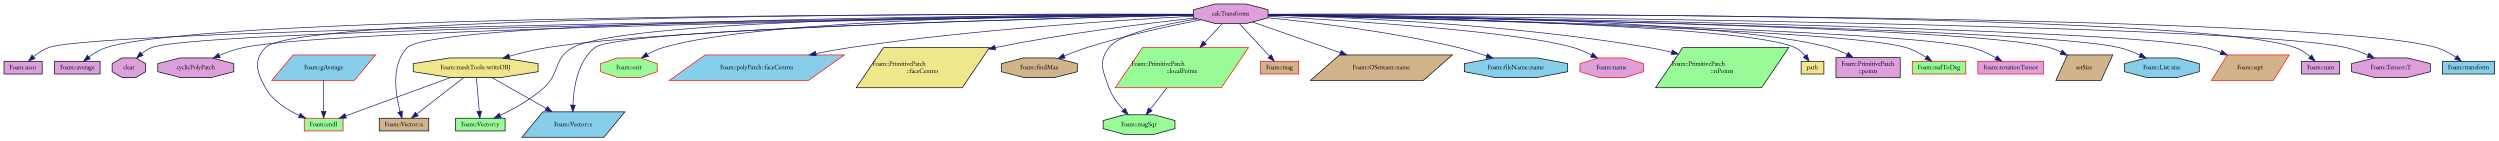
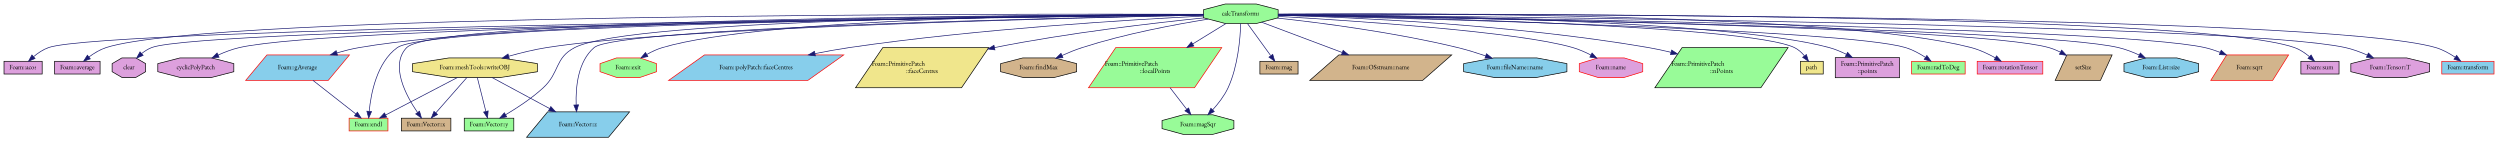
(1231, 14) -> (1241, 14)
none -> (769, 21)
(1280, 68) -> (1279, 68)
(2469, 68) -> (2468, 68)
